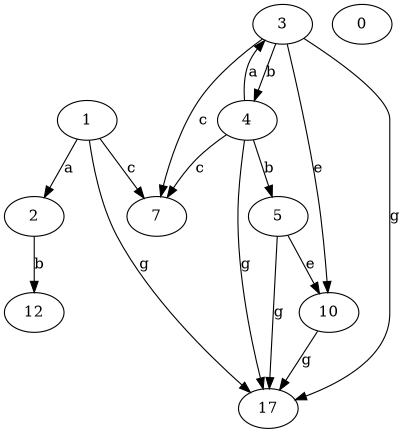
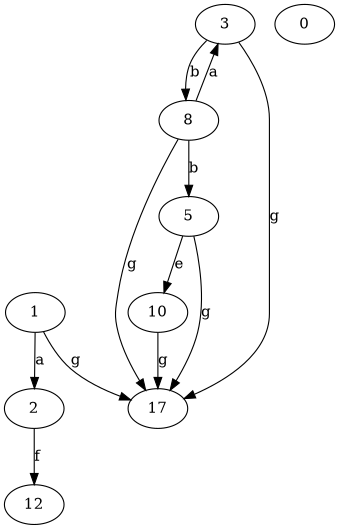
(247, 120) -> (189, 120)
(312, 162) -> none
(157, 216) -> none
(40, 264) -> (38, 457)
